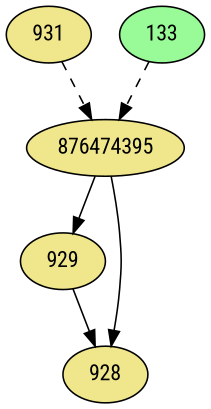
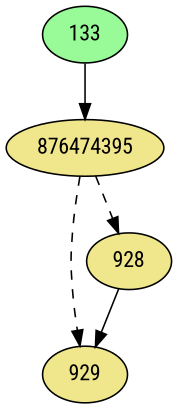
(49, 35) -> none
(138, 83) -> (85, 84)
(87, 197) -> (71, 253)
(121, 253) -> (104, 197)
(81, 310) -> (110, 311)
